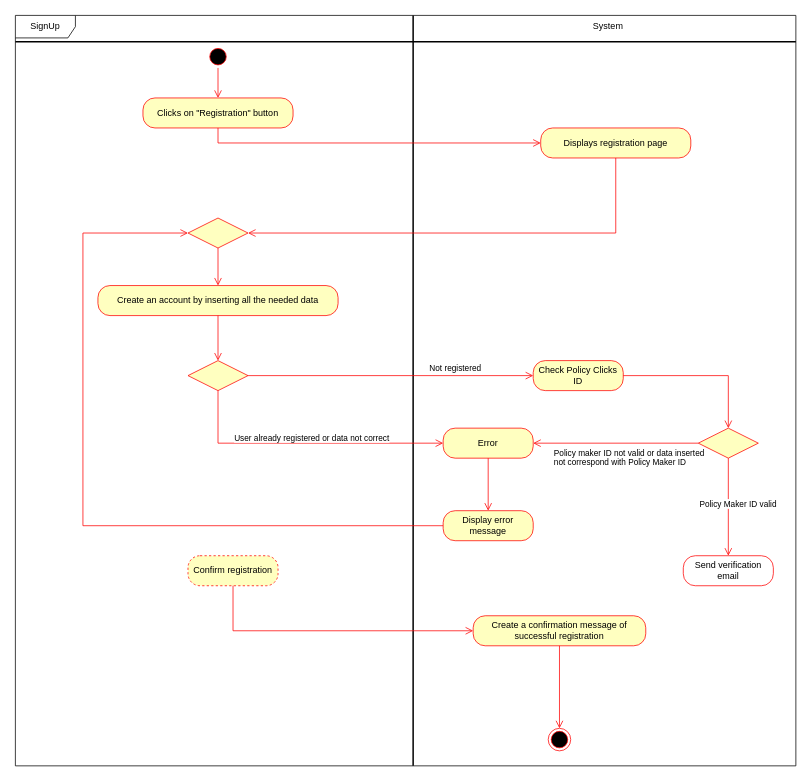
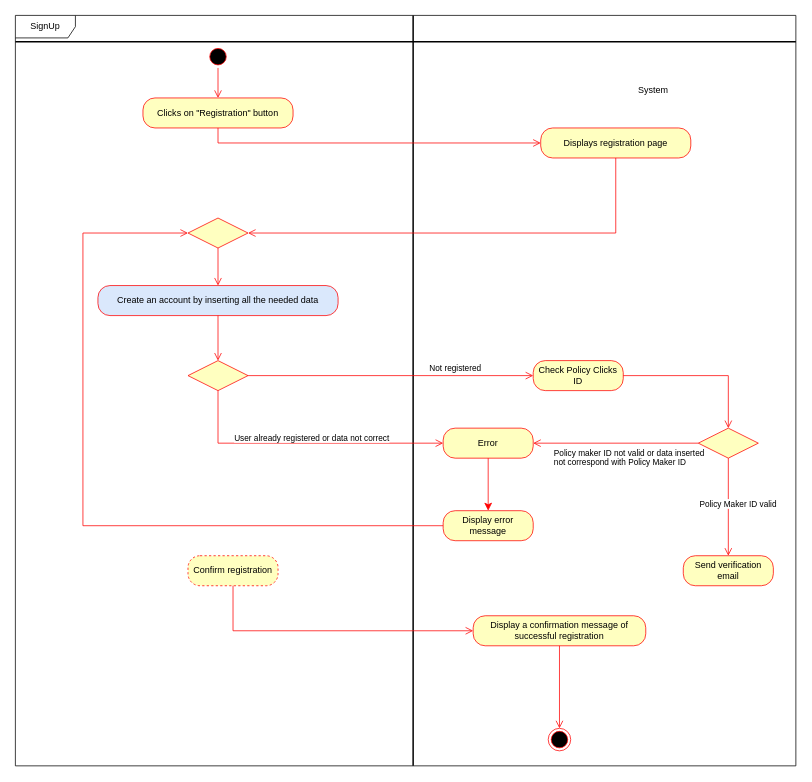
(608, 27) -> (653, 90)
(218, 300) -> (218, 300)
(488, 504) -> (488, 502)
(728, 570) -> (728, 570)
(559, 630) -> (559, 630)
